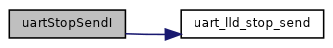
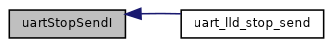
(145, 34) -> (161, 14)
